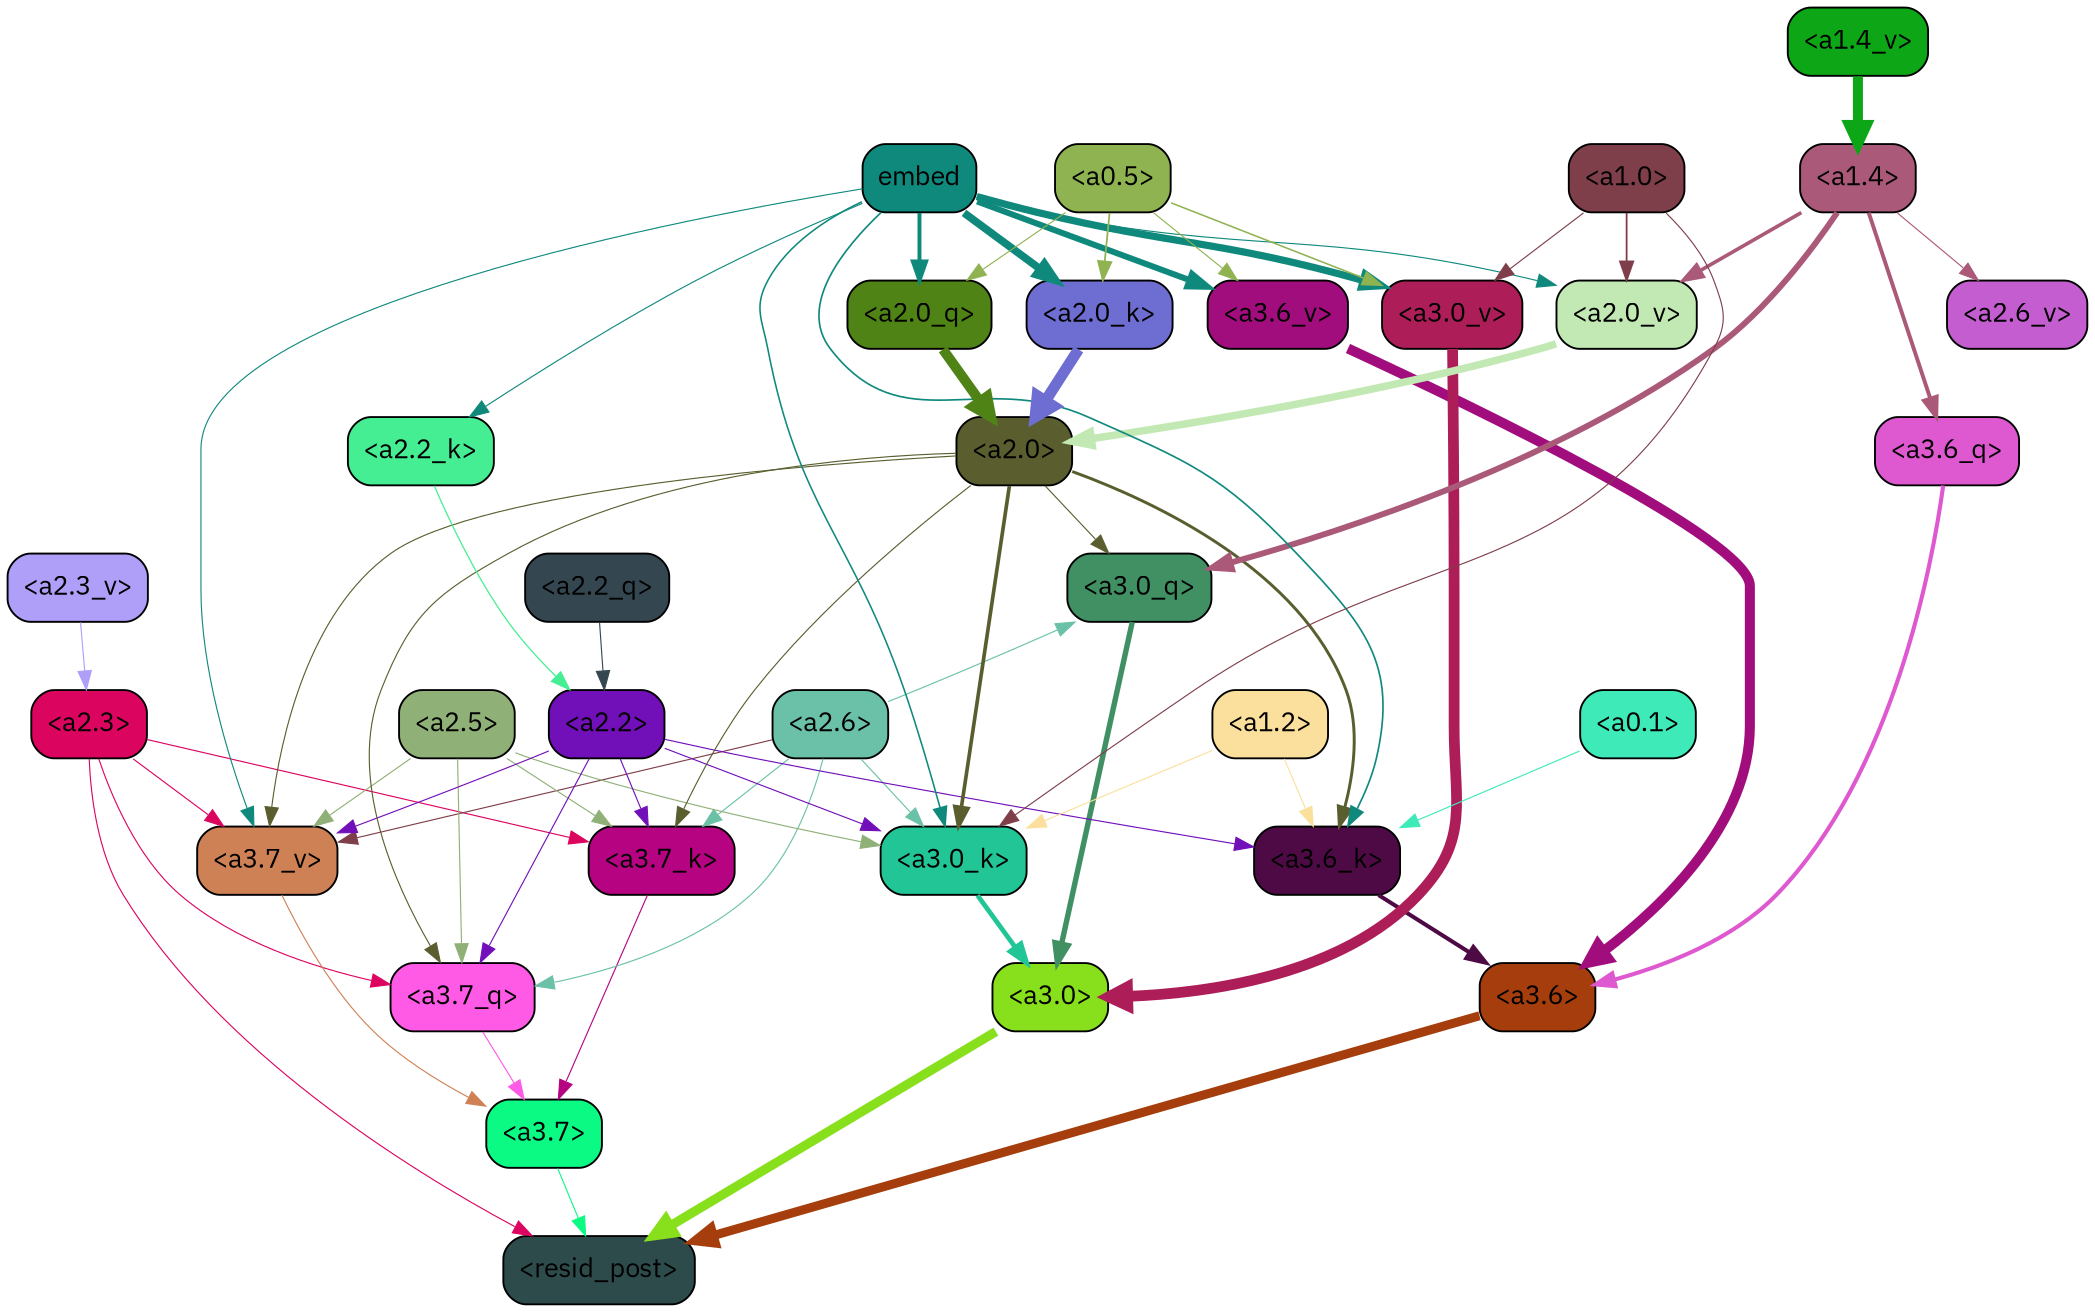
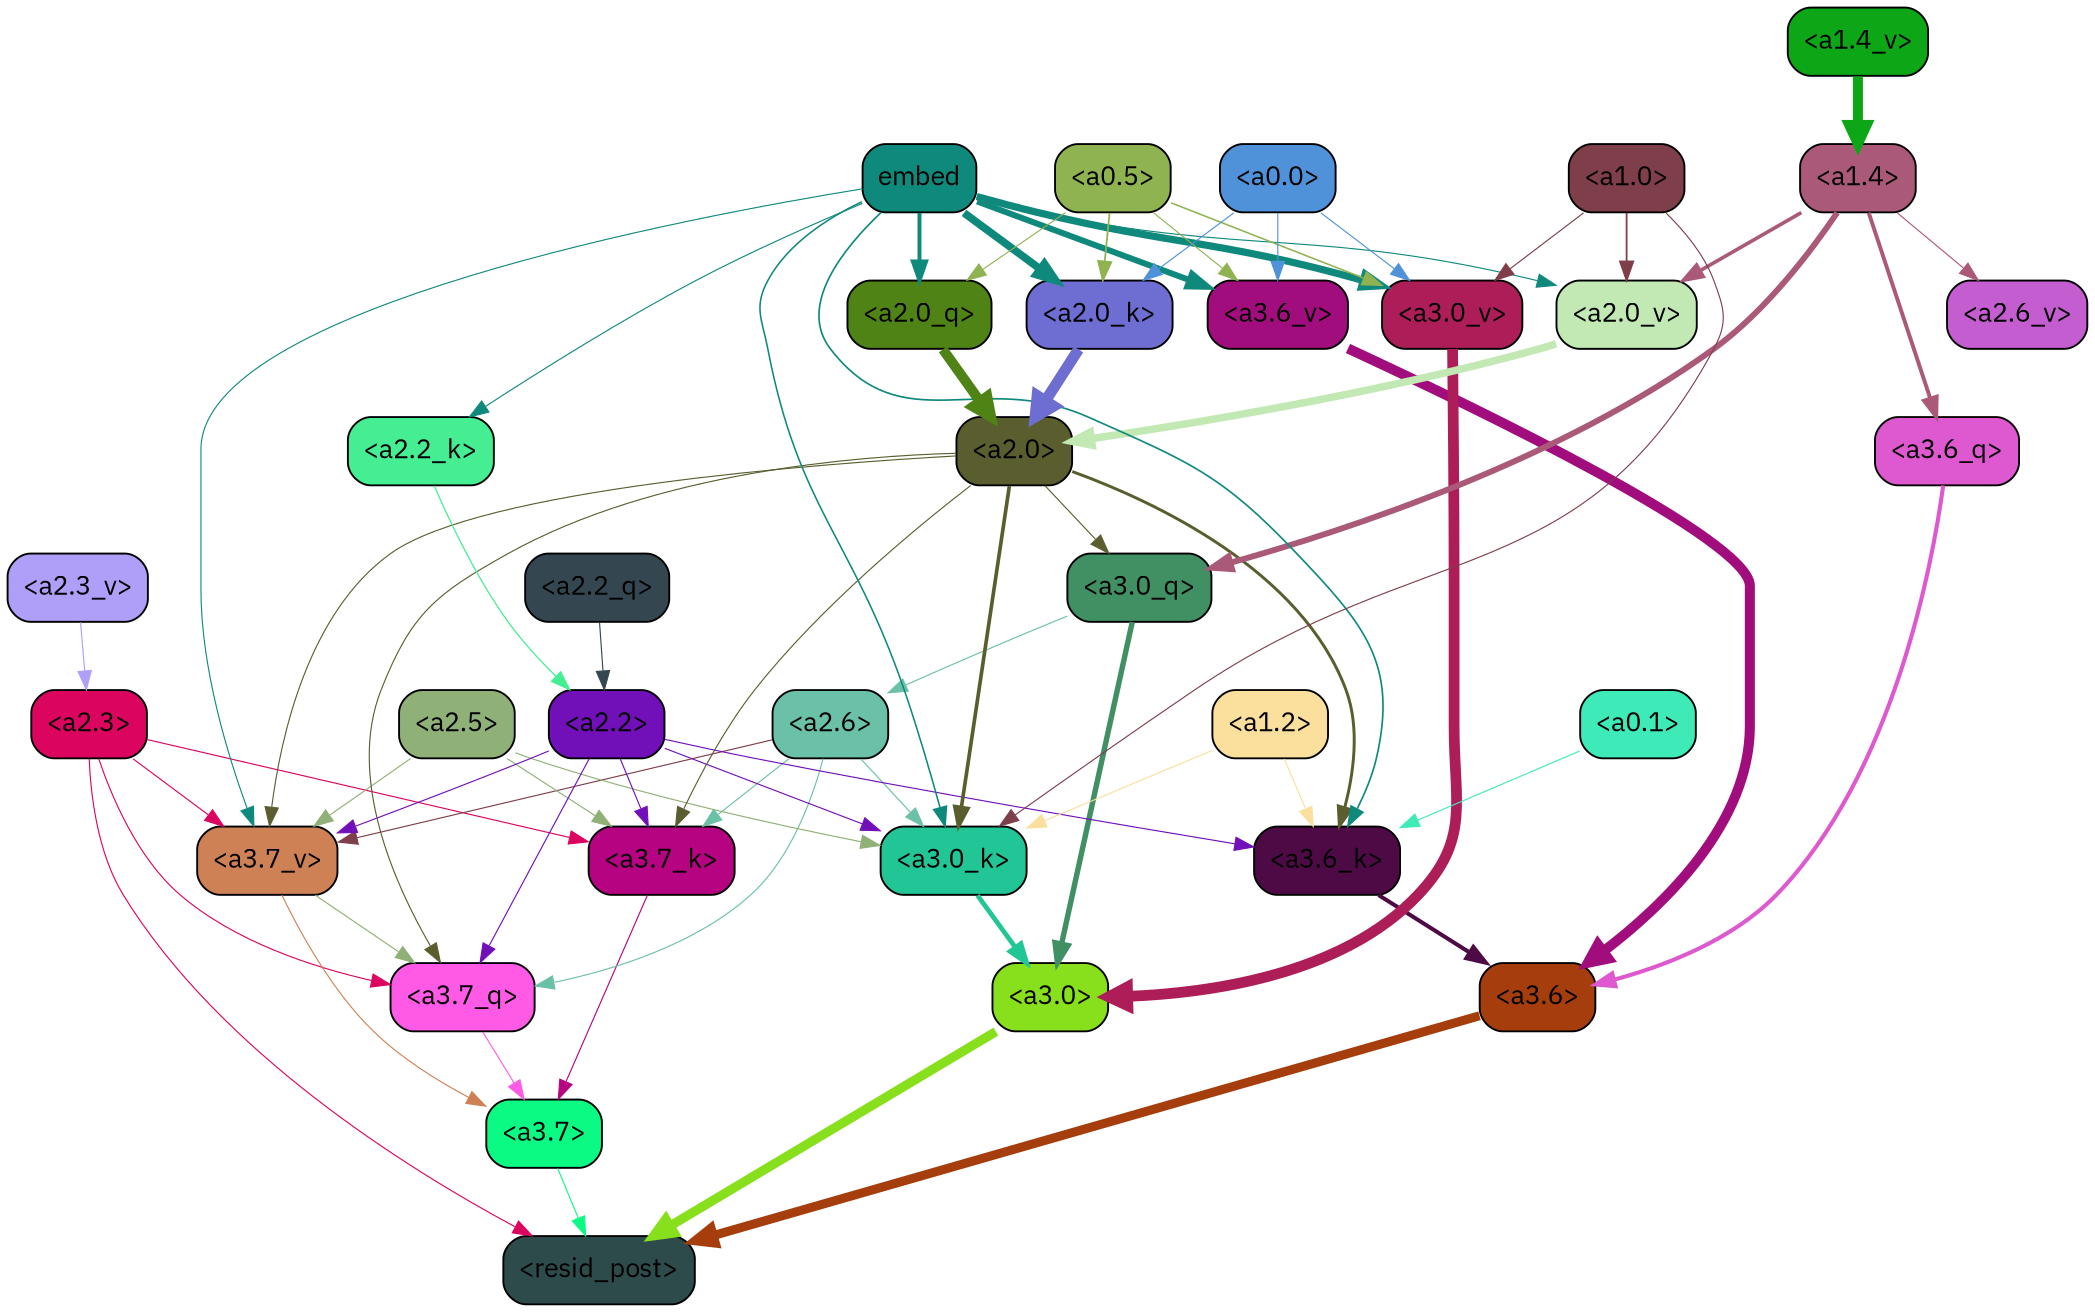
none -> (1278, 178)
(969, 668) -> (998, 645)
(460, 851) -> (357, 923)
